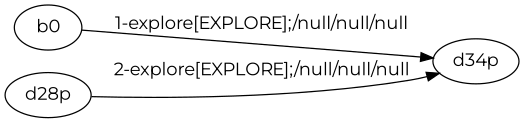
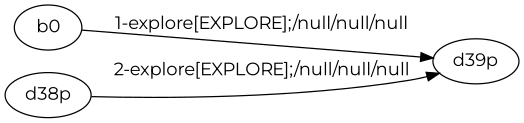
(476, 61) -> (476, 61)
(48, 95) -> (48, 95)
